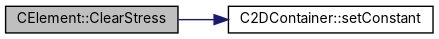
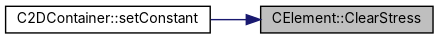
(196, 20) -> (229, 20)
